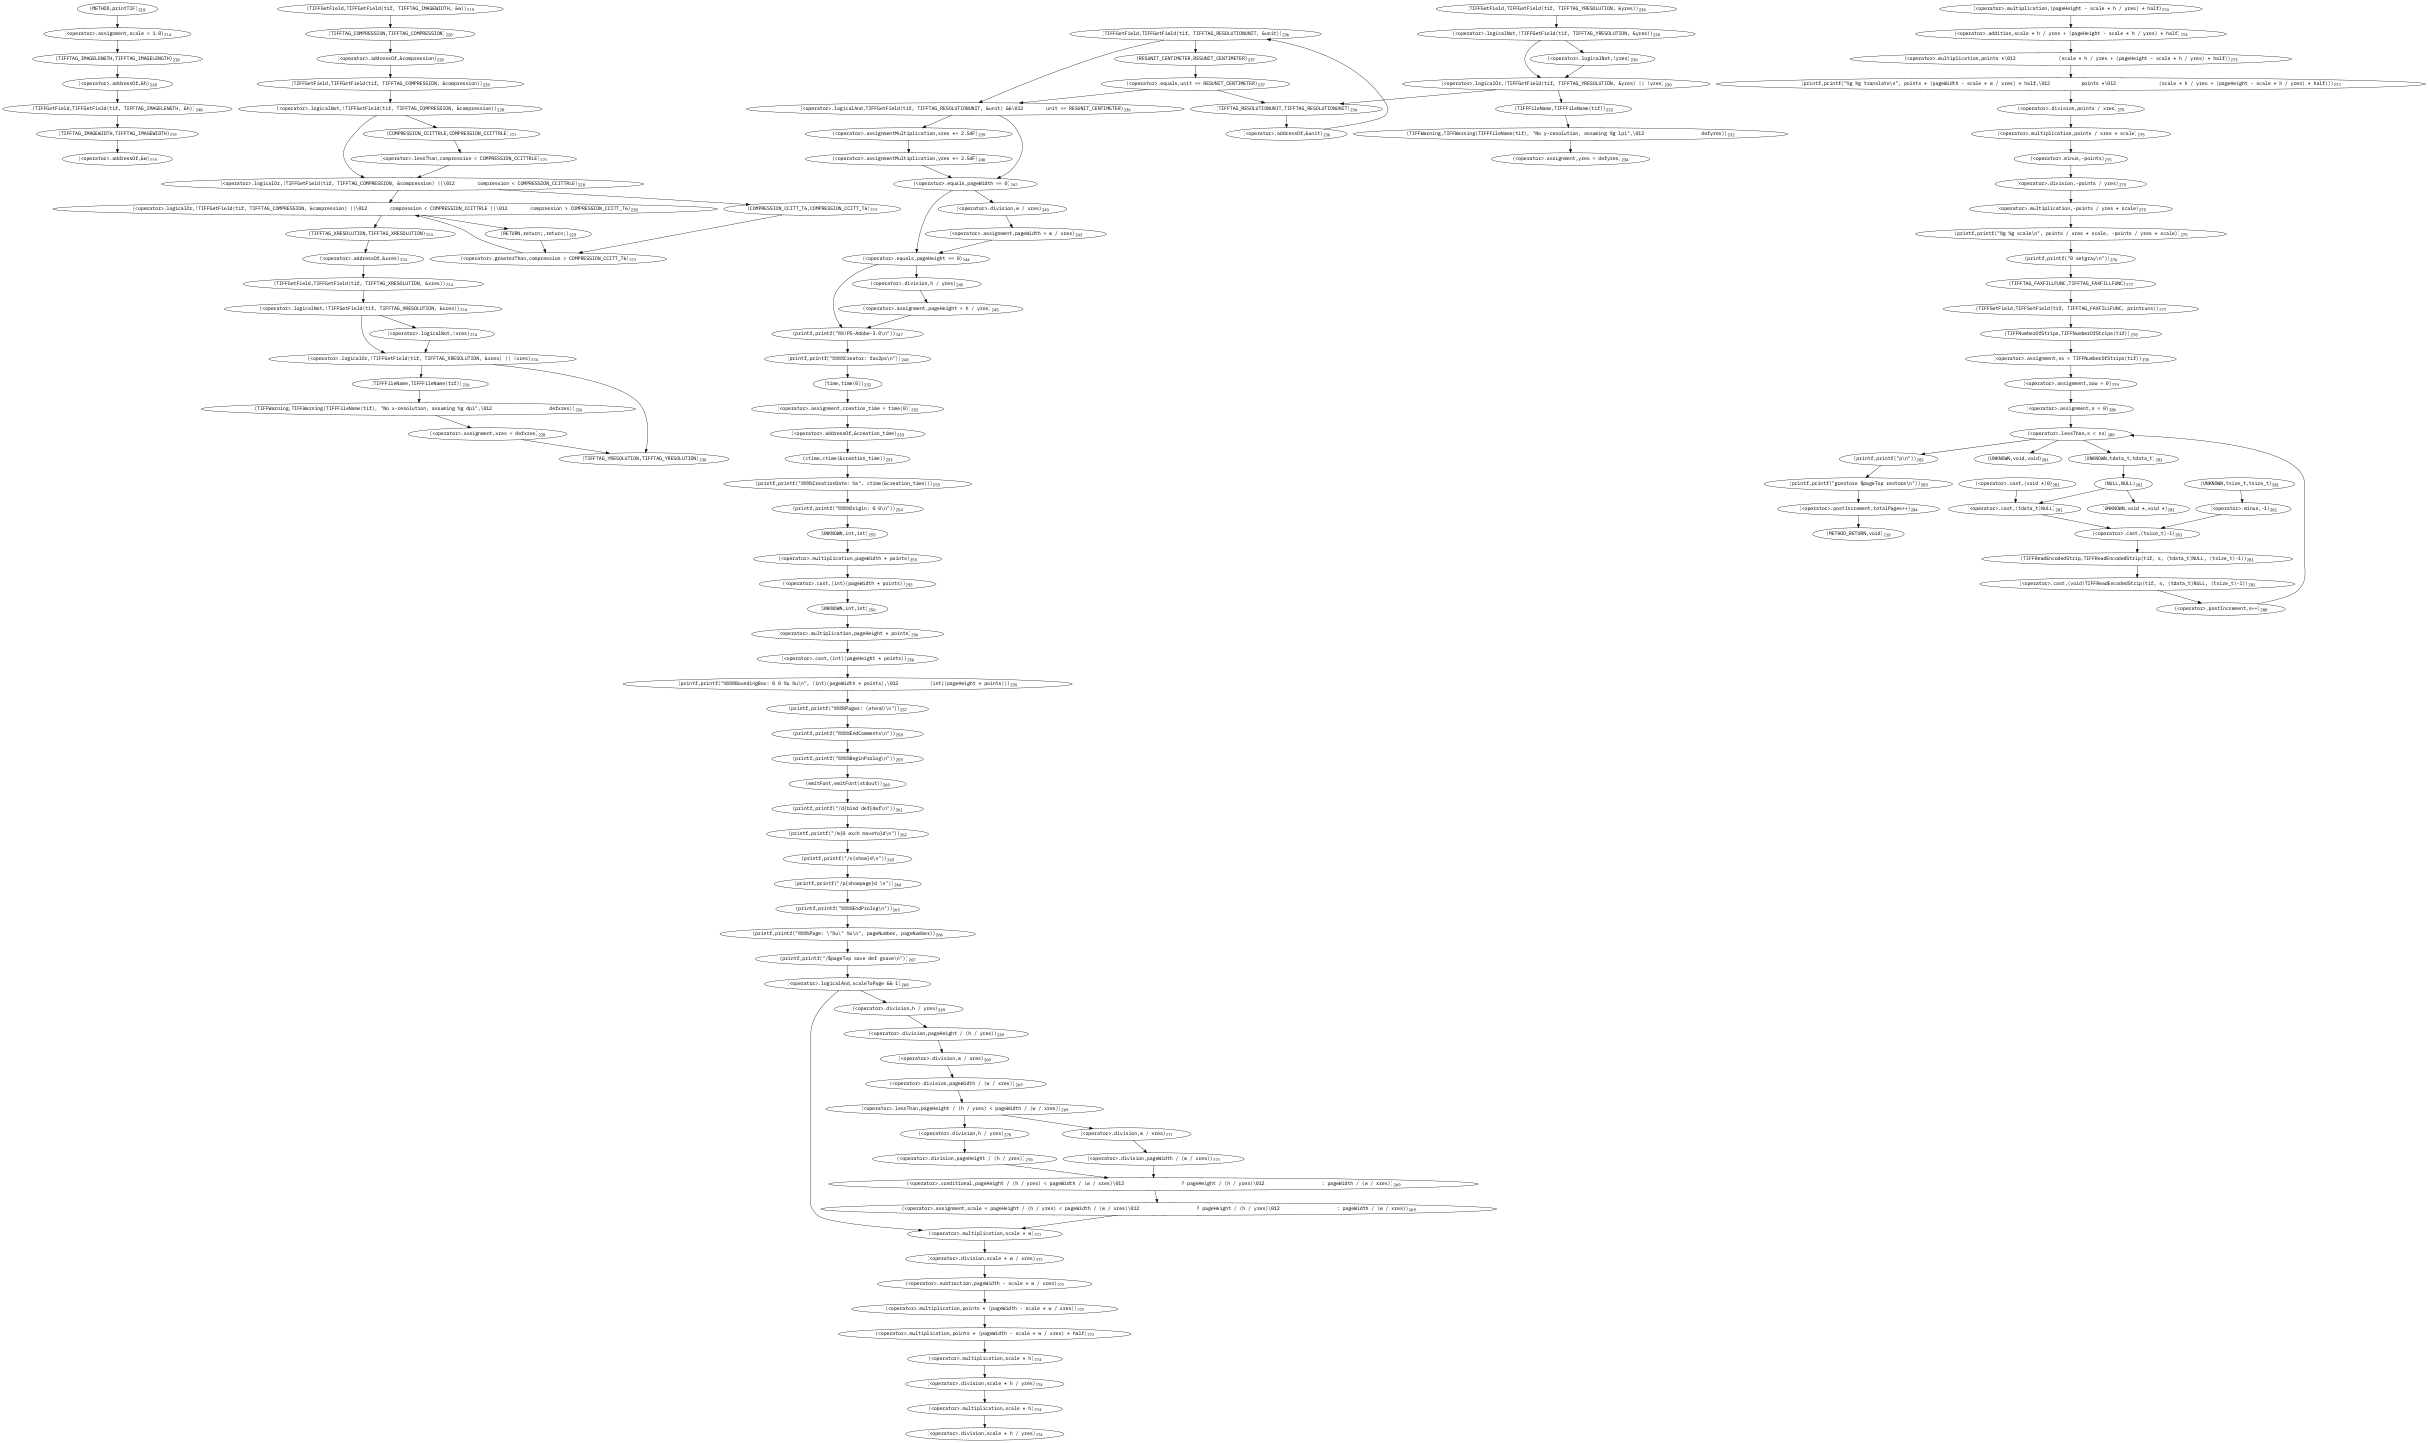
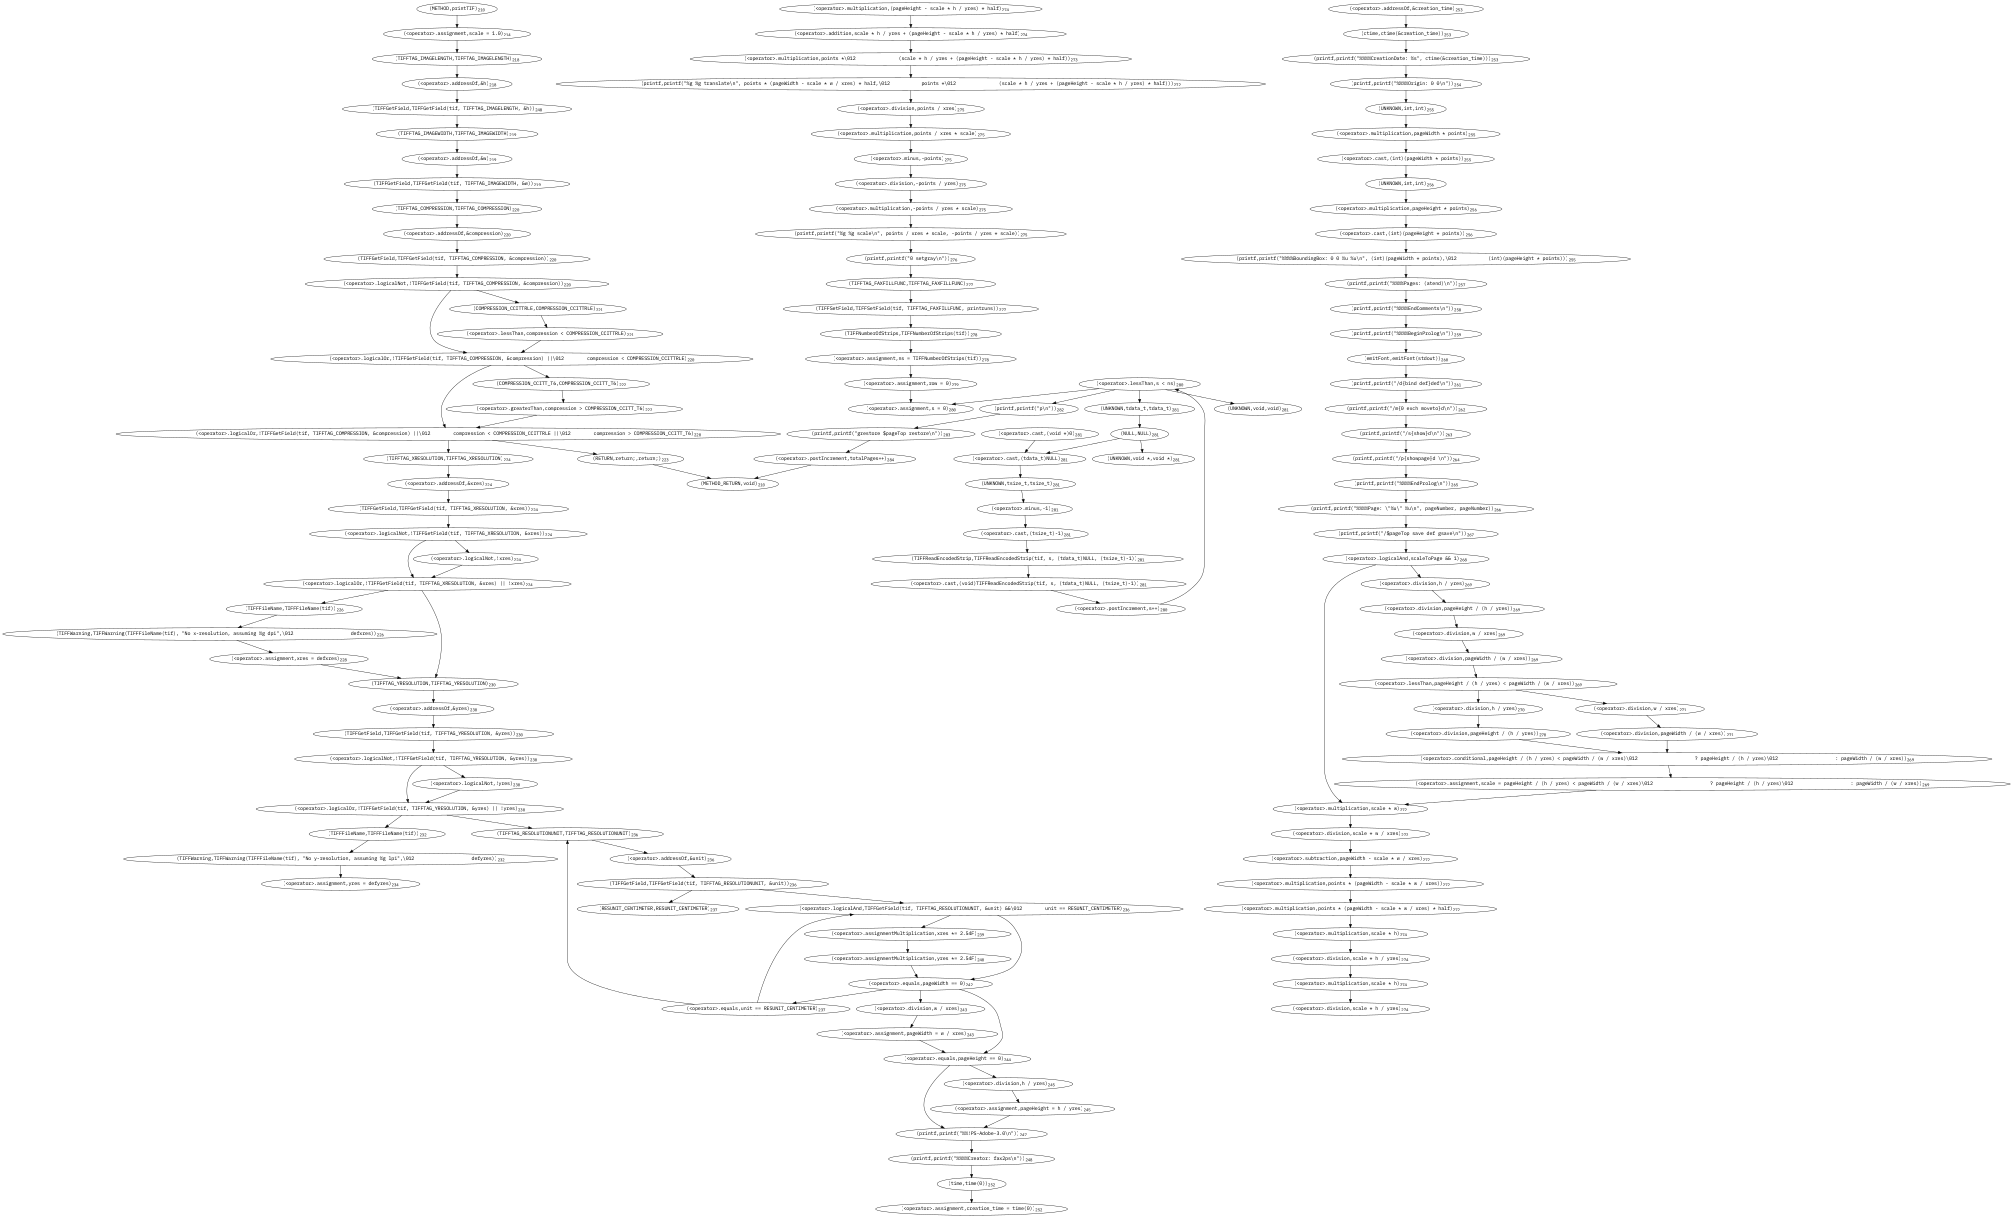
(1196, 70) -> (841, 996)
none -> (457, 170)
(543, 245) -> (680, 471)
(848, 420) -> none
(2071, 420) -> (1027, 396)
(2074, 521) -> (1020, 470)
none -> (433, 709)
